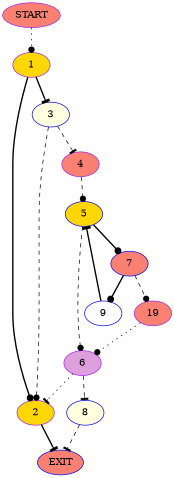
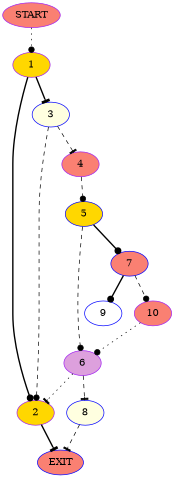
(94, 265) -> none
(153, 313) -> (153, 313)
